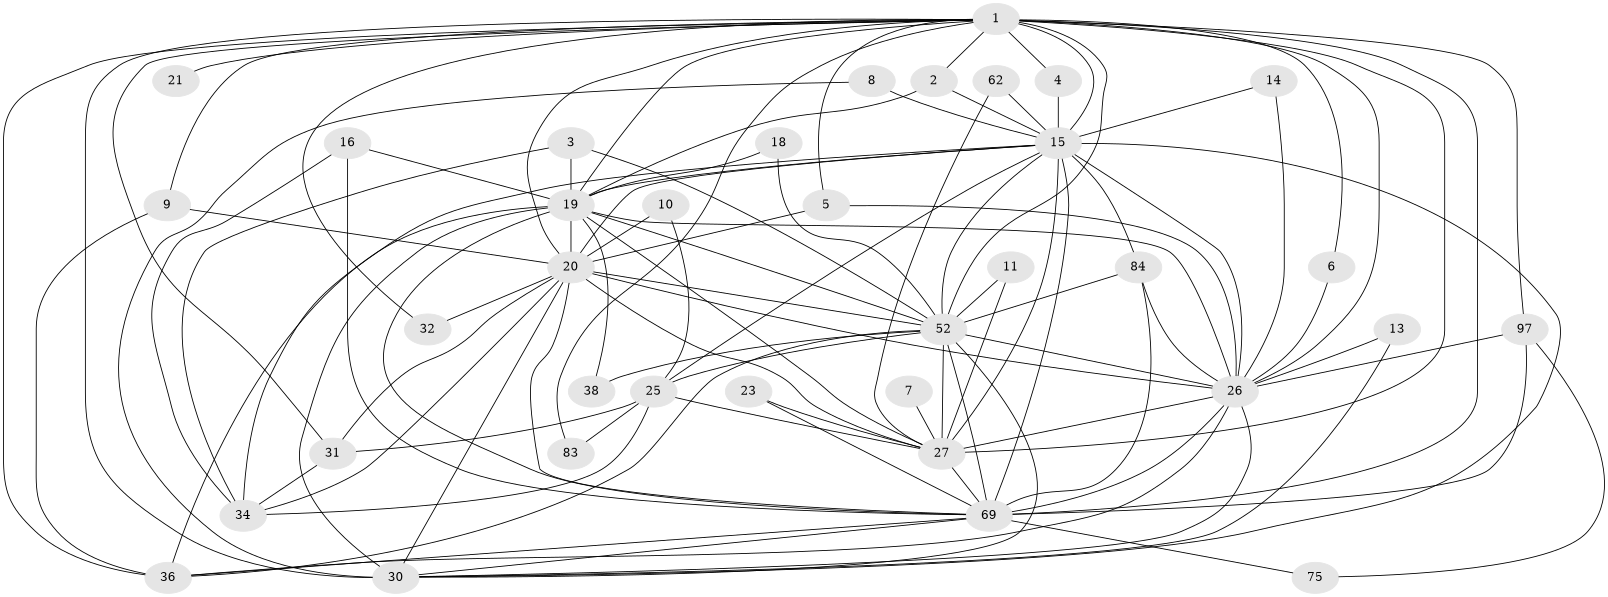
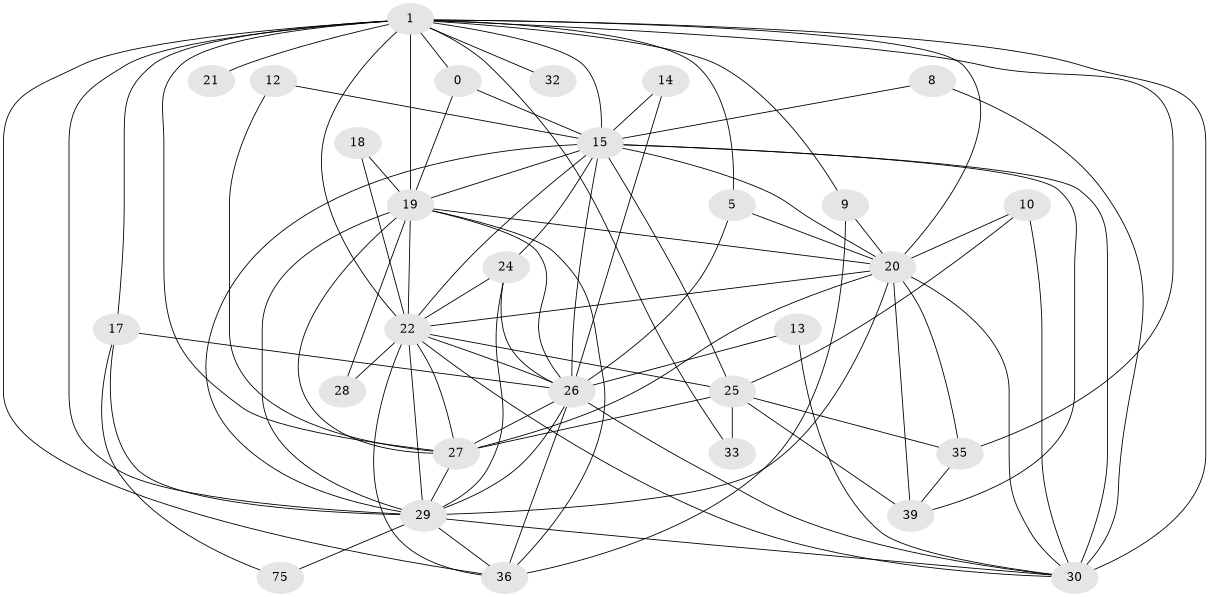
(934, 81) -> (458, 81)
(996, 81) -> (273, 81)
(1058, 81) -> none
(1360, 90) -> none
(348, 143) -> none
(571, 143) -> none
(1011, 267) -> none
(1138, 267) -> (506, 267)
(1332, 267) -> none
(499, 298) -> none
(1032, 309) -> none
(944, 329) -> (408, 329)
(1525, 329) -> (116, 329)
(336, 342) -> (1042, 393)
(900, 343) -> none
(592, 392) -> (342, 392)
(749, 392) -> none
(909, 392) -> none
(333, 454) -> (960, 454)
(571, 454) -> (732, 454)
(243, 516) -> (911, 516)
(989, 516) -> (423, 516)
